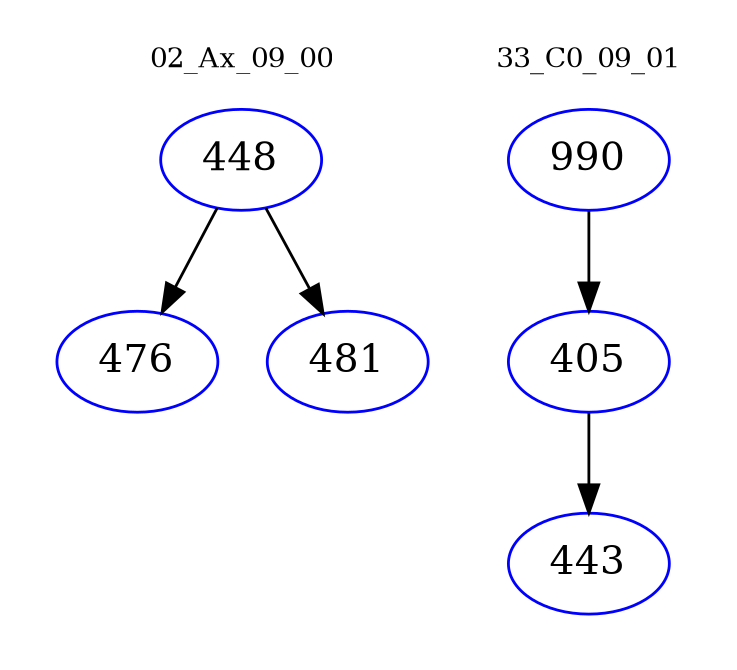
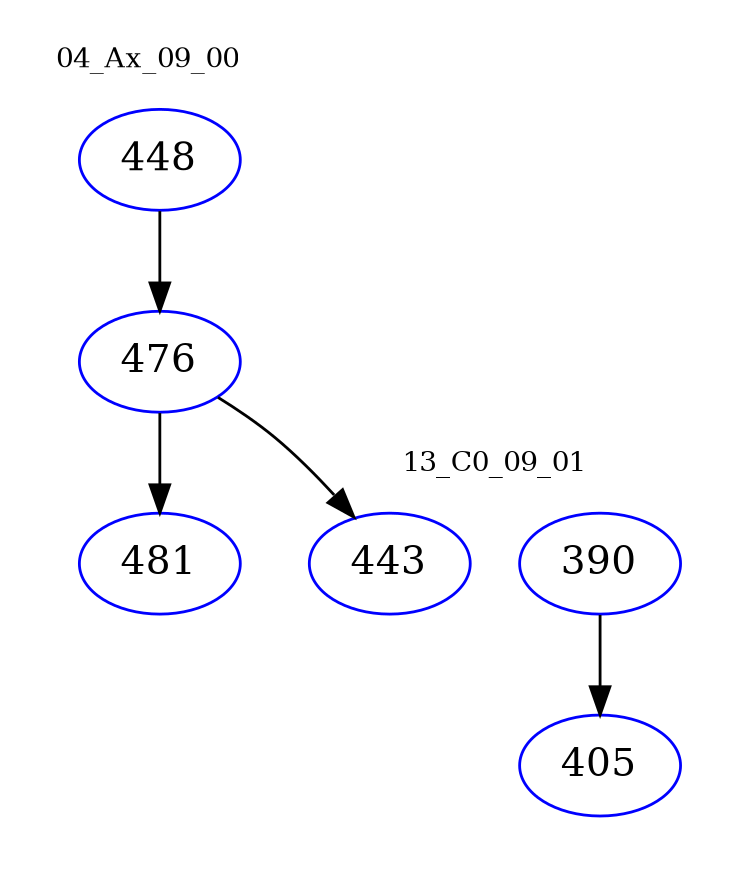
(243, 60) -> (149, 60)
(589, 60) -> (495, 464)
(589, 160) -> (600, 564)
(288, 248) -> (160, 449)
(589, 449) -> (305, 465)
